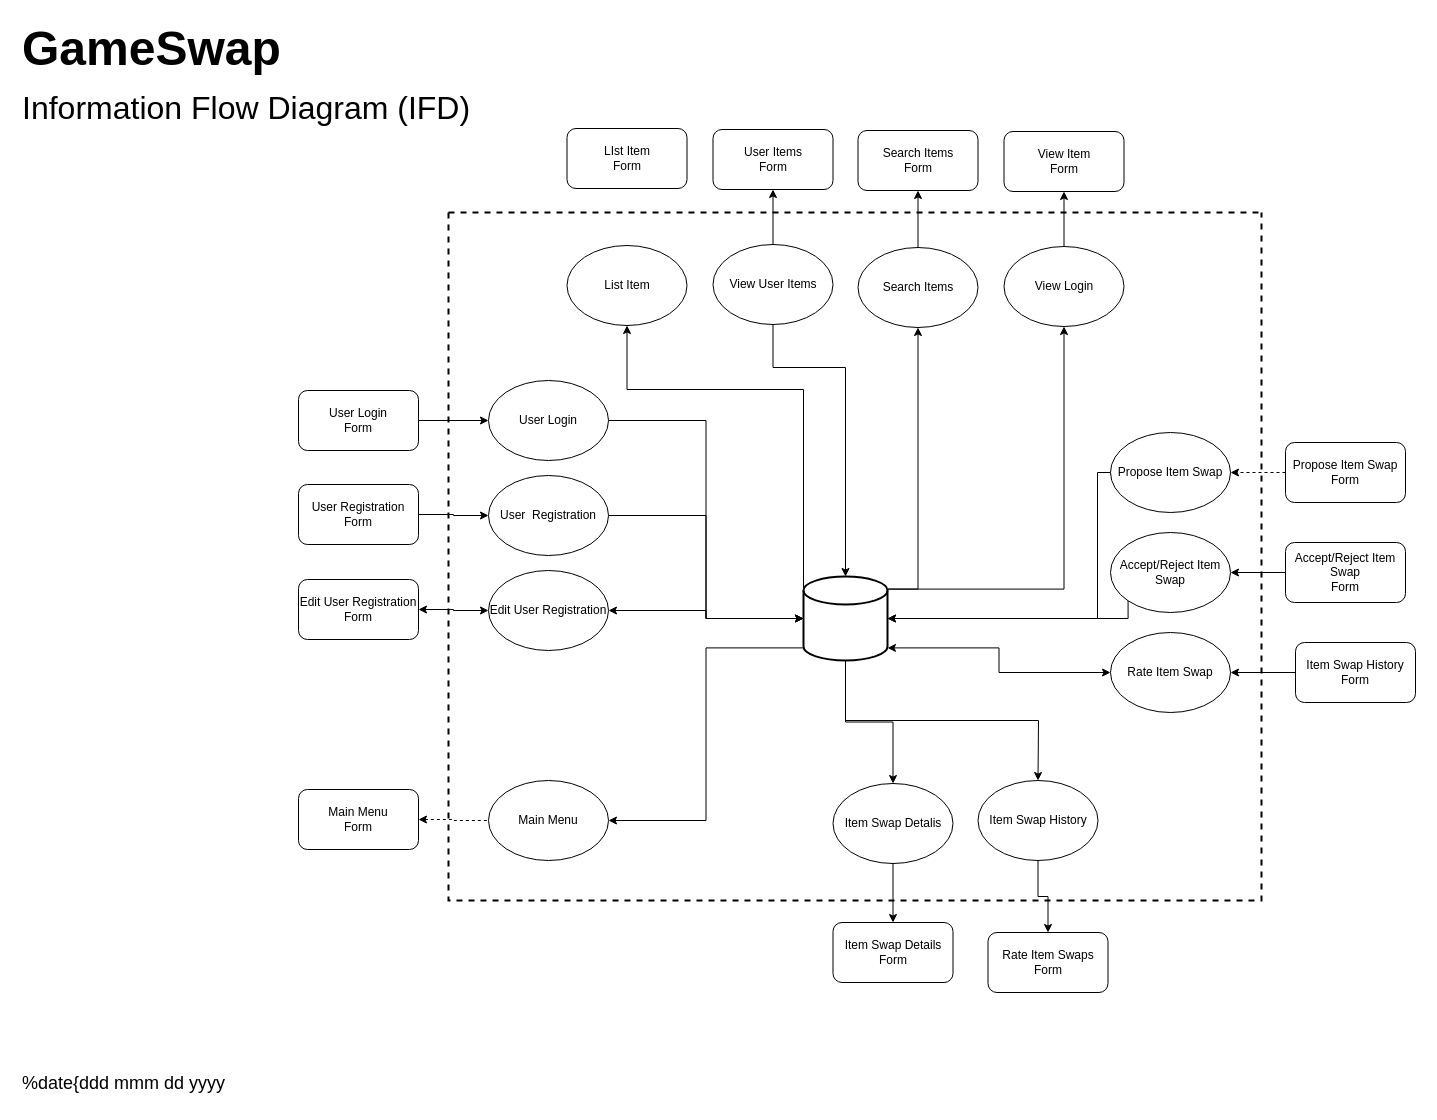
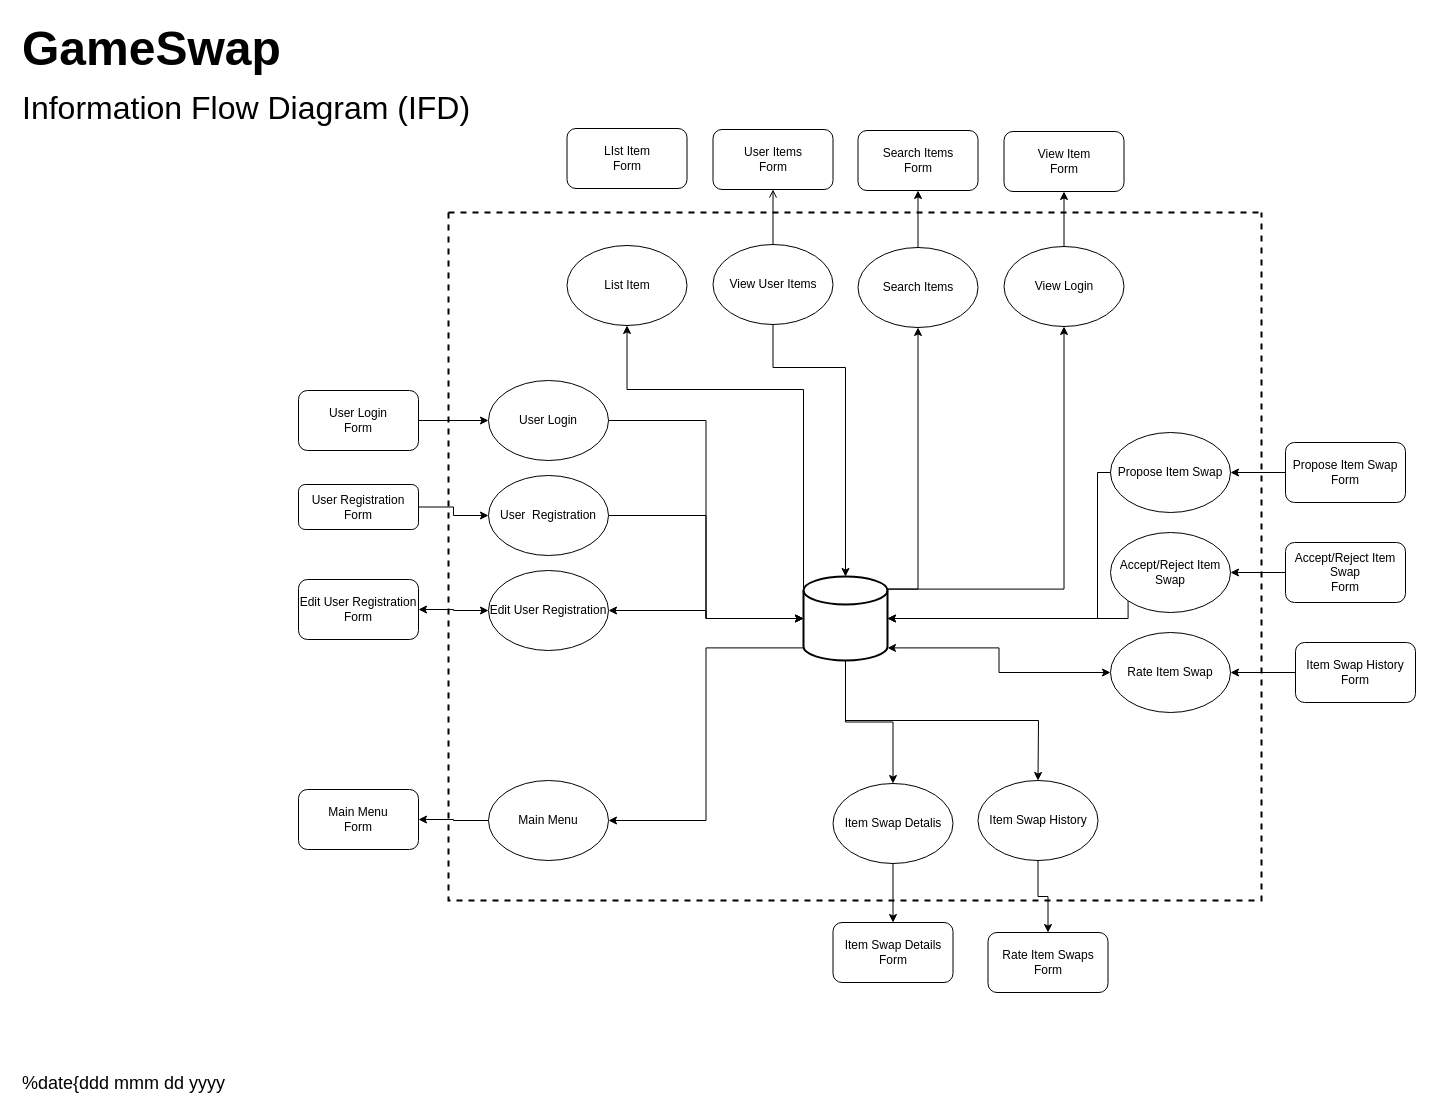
(773, 198) -> (773, 196)
(1263, 473) -> (1263, 473)
(359, 515) -> (359, 507)
(457, 821) -> (457, 821)
